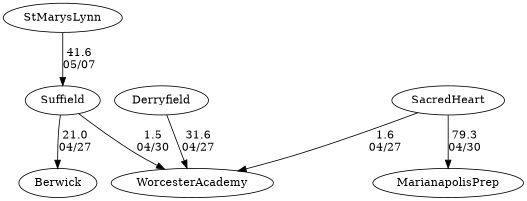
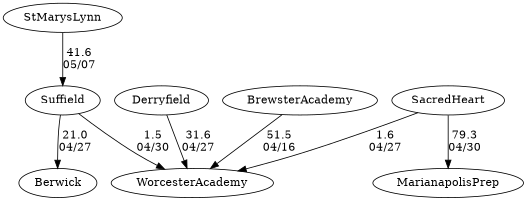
none -> (300, 100)
